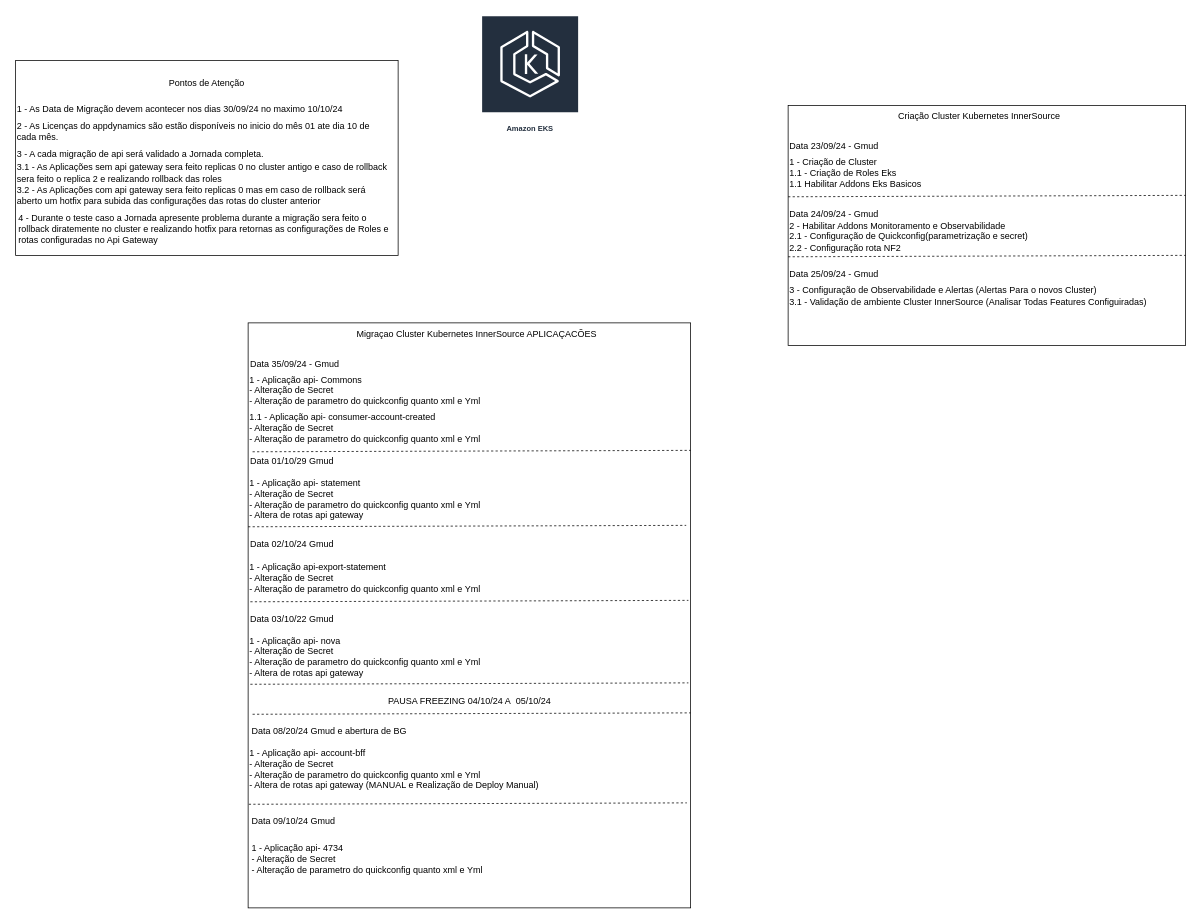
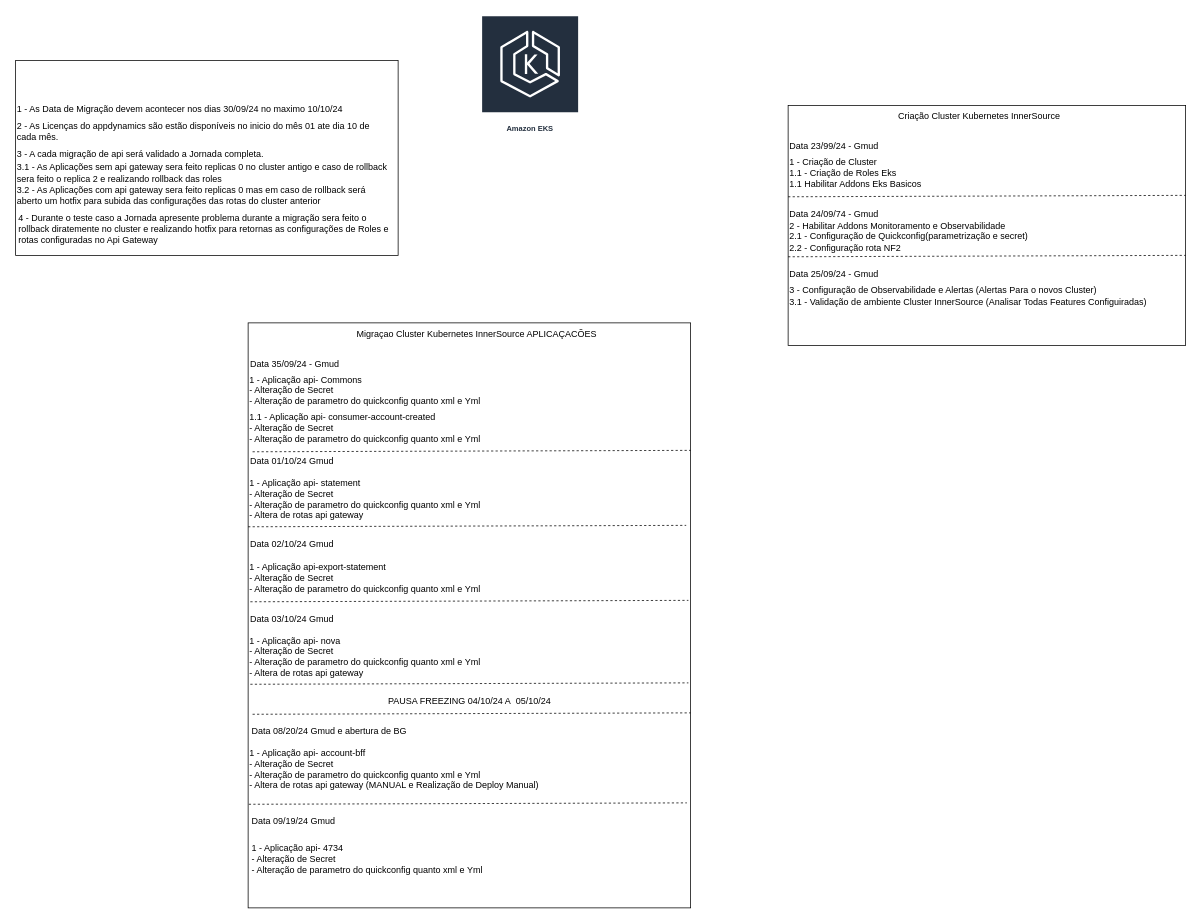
(207, 83) -> none
(836, 147) -> (836, 147)
(836, 214) -> (836, 214)
(293, 462) -> (293, 462)
(293, 619) -> (293, 619)
(295, 822) -> (295, 822)
